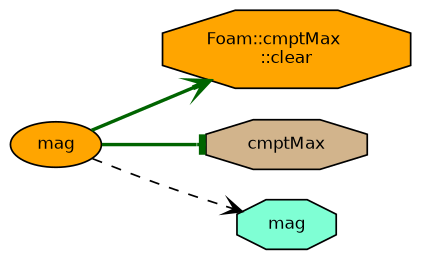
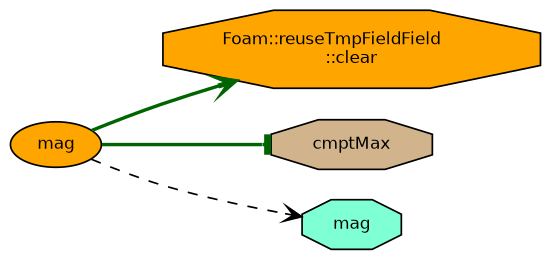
(287, 49) -> (352, 49)
